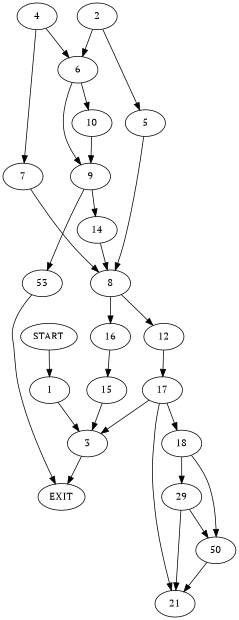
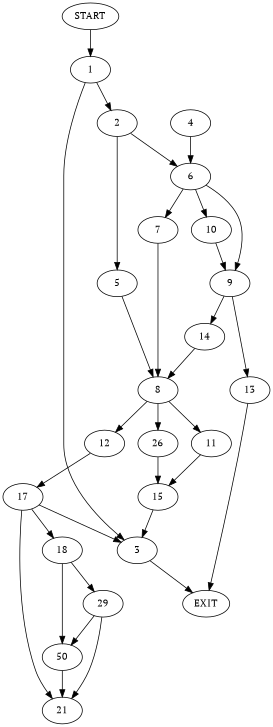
(30, 93) -> (176, 200)
none -> (102, 93)
(42, 283) -> (250, 390)
(111, 337) -> (158, 444)
none -> (211, 444)
